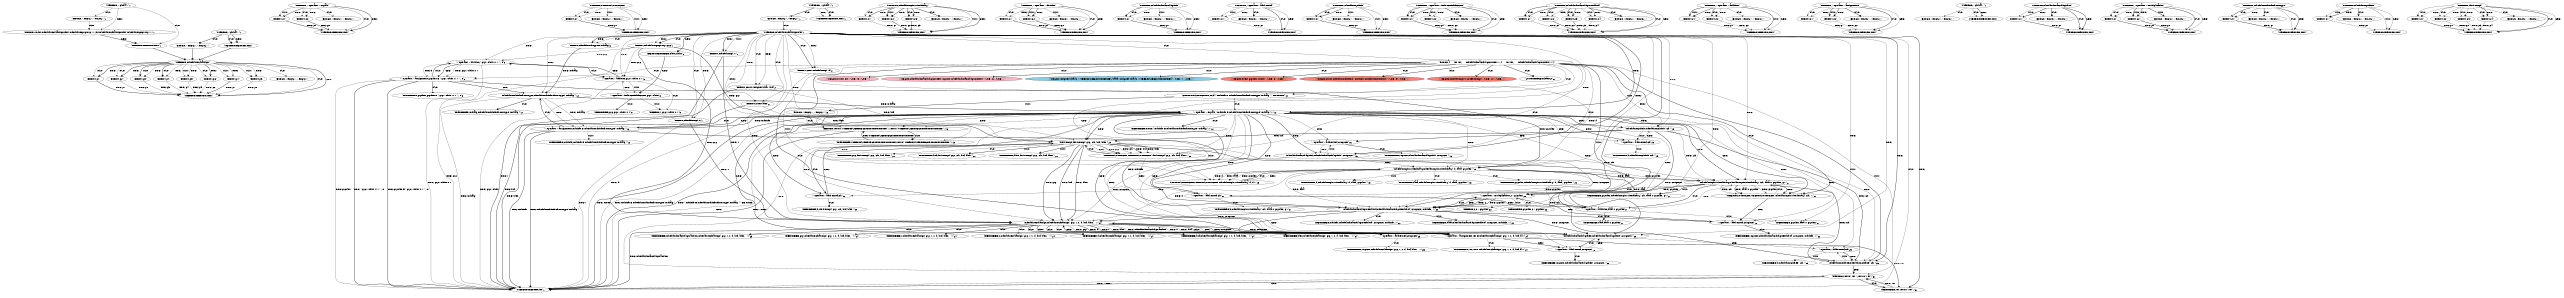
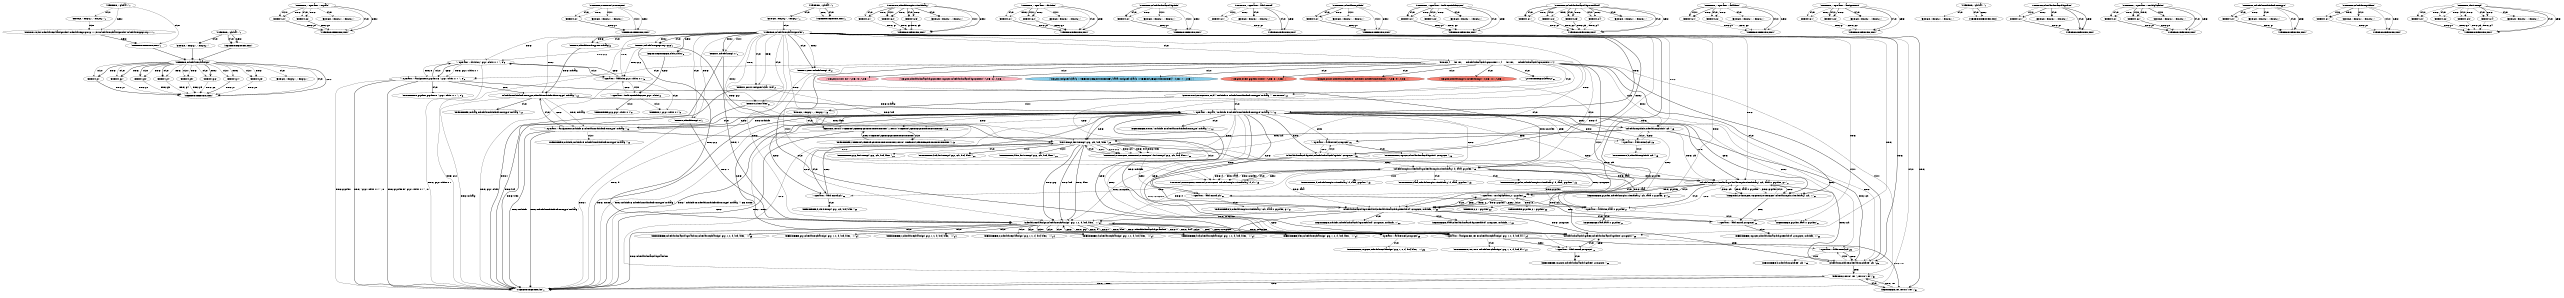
(1570, 195) -> (1286, 223)
(1529, 203) -> (1529, 203)
